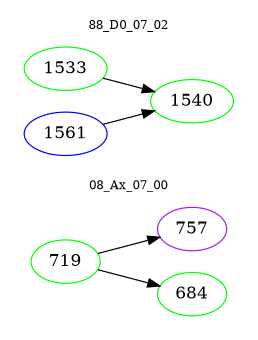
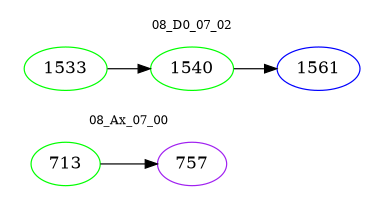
(129, 26) -> (192, 26)
(123, 119) -> (249, 69)
(66, 262) -> (66, 164)
(192, 294) -> none
